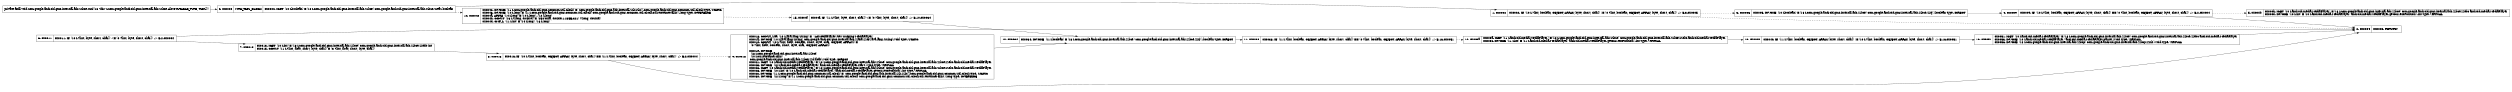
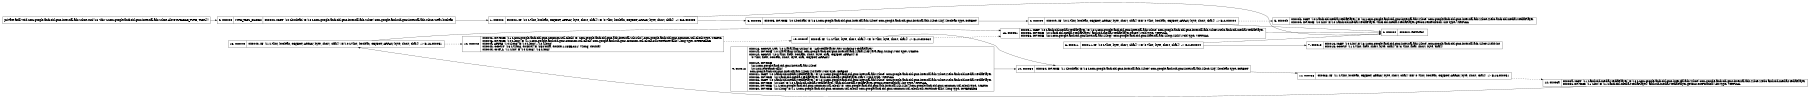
(458, 12) -> (452, 44)
(1717, 13) -> (721, 21)
(2015, 24) -> (1035, 4)
(2386, 29) -> (1413, 32)
none -> (971, 37)
(593, 57) -> none
